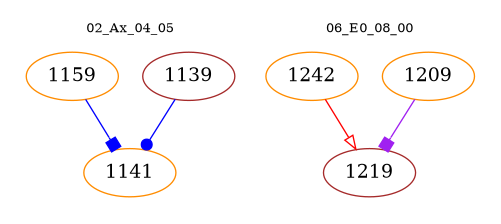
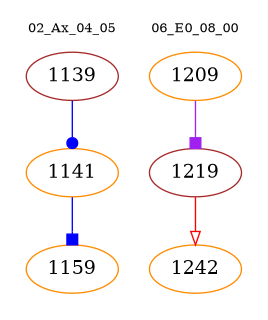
(97, 118) -> (72, 214)
(337, 118) -> (195, 214)
